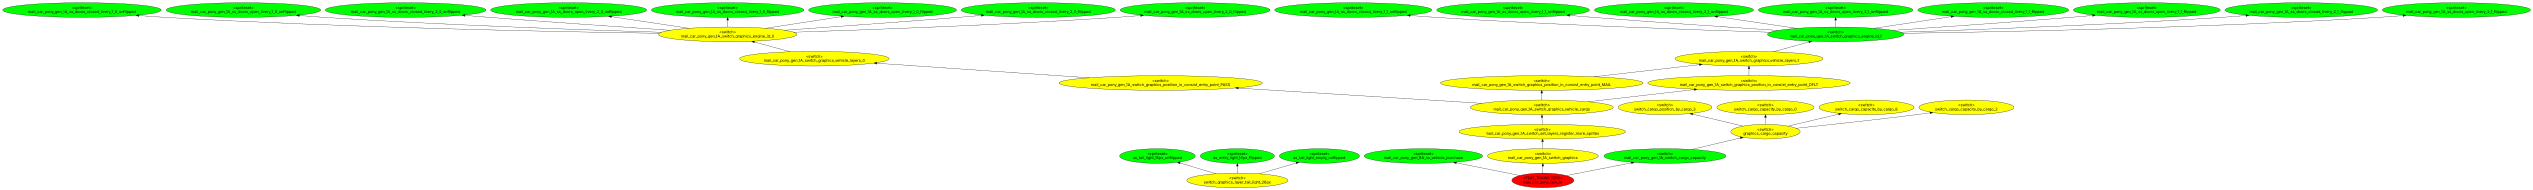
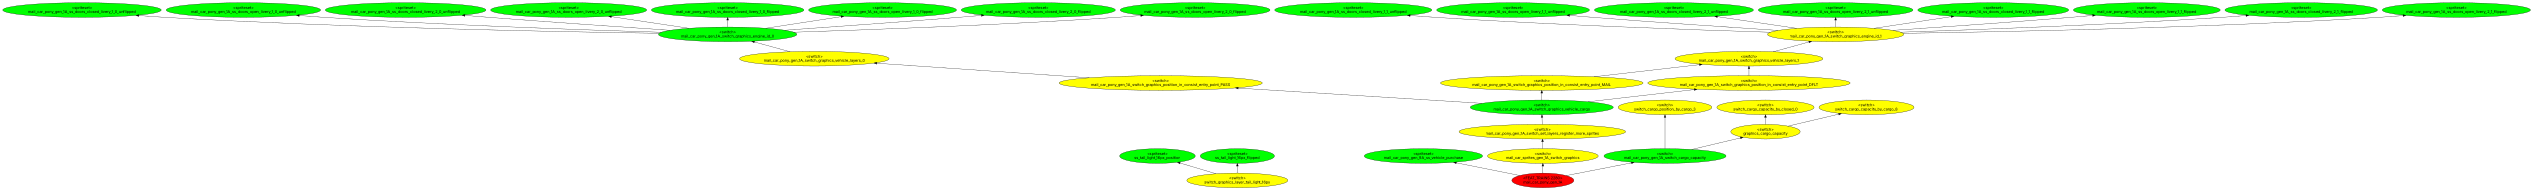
(728, 34) -> (728, 34)
(1836, 34) -> (1836, 34)
(1542, 107) -> (1542, 107)
(1765, 107) -> (1765, 107)
(1966, 107) -> none
(1718, 120) -> (1665, 133)
(1157, 156) -> (1157, 156)
(1237, 156) -> (1237, 156)
(1319, 156) -> none
(1543, 156) -> (1543, 156)
(1237, 180) -> (1237, 180)
